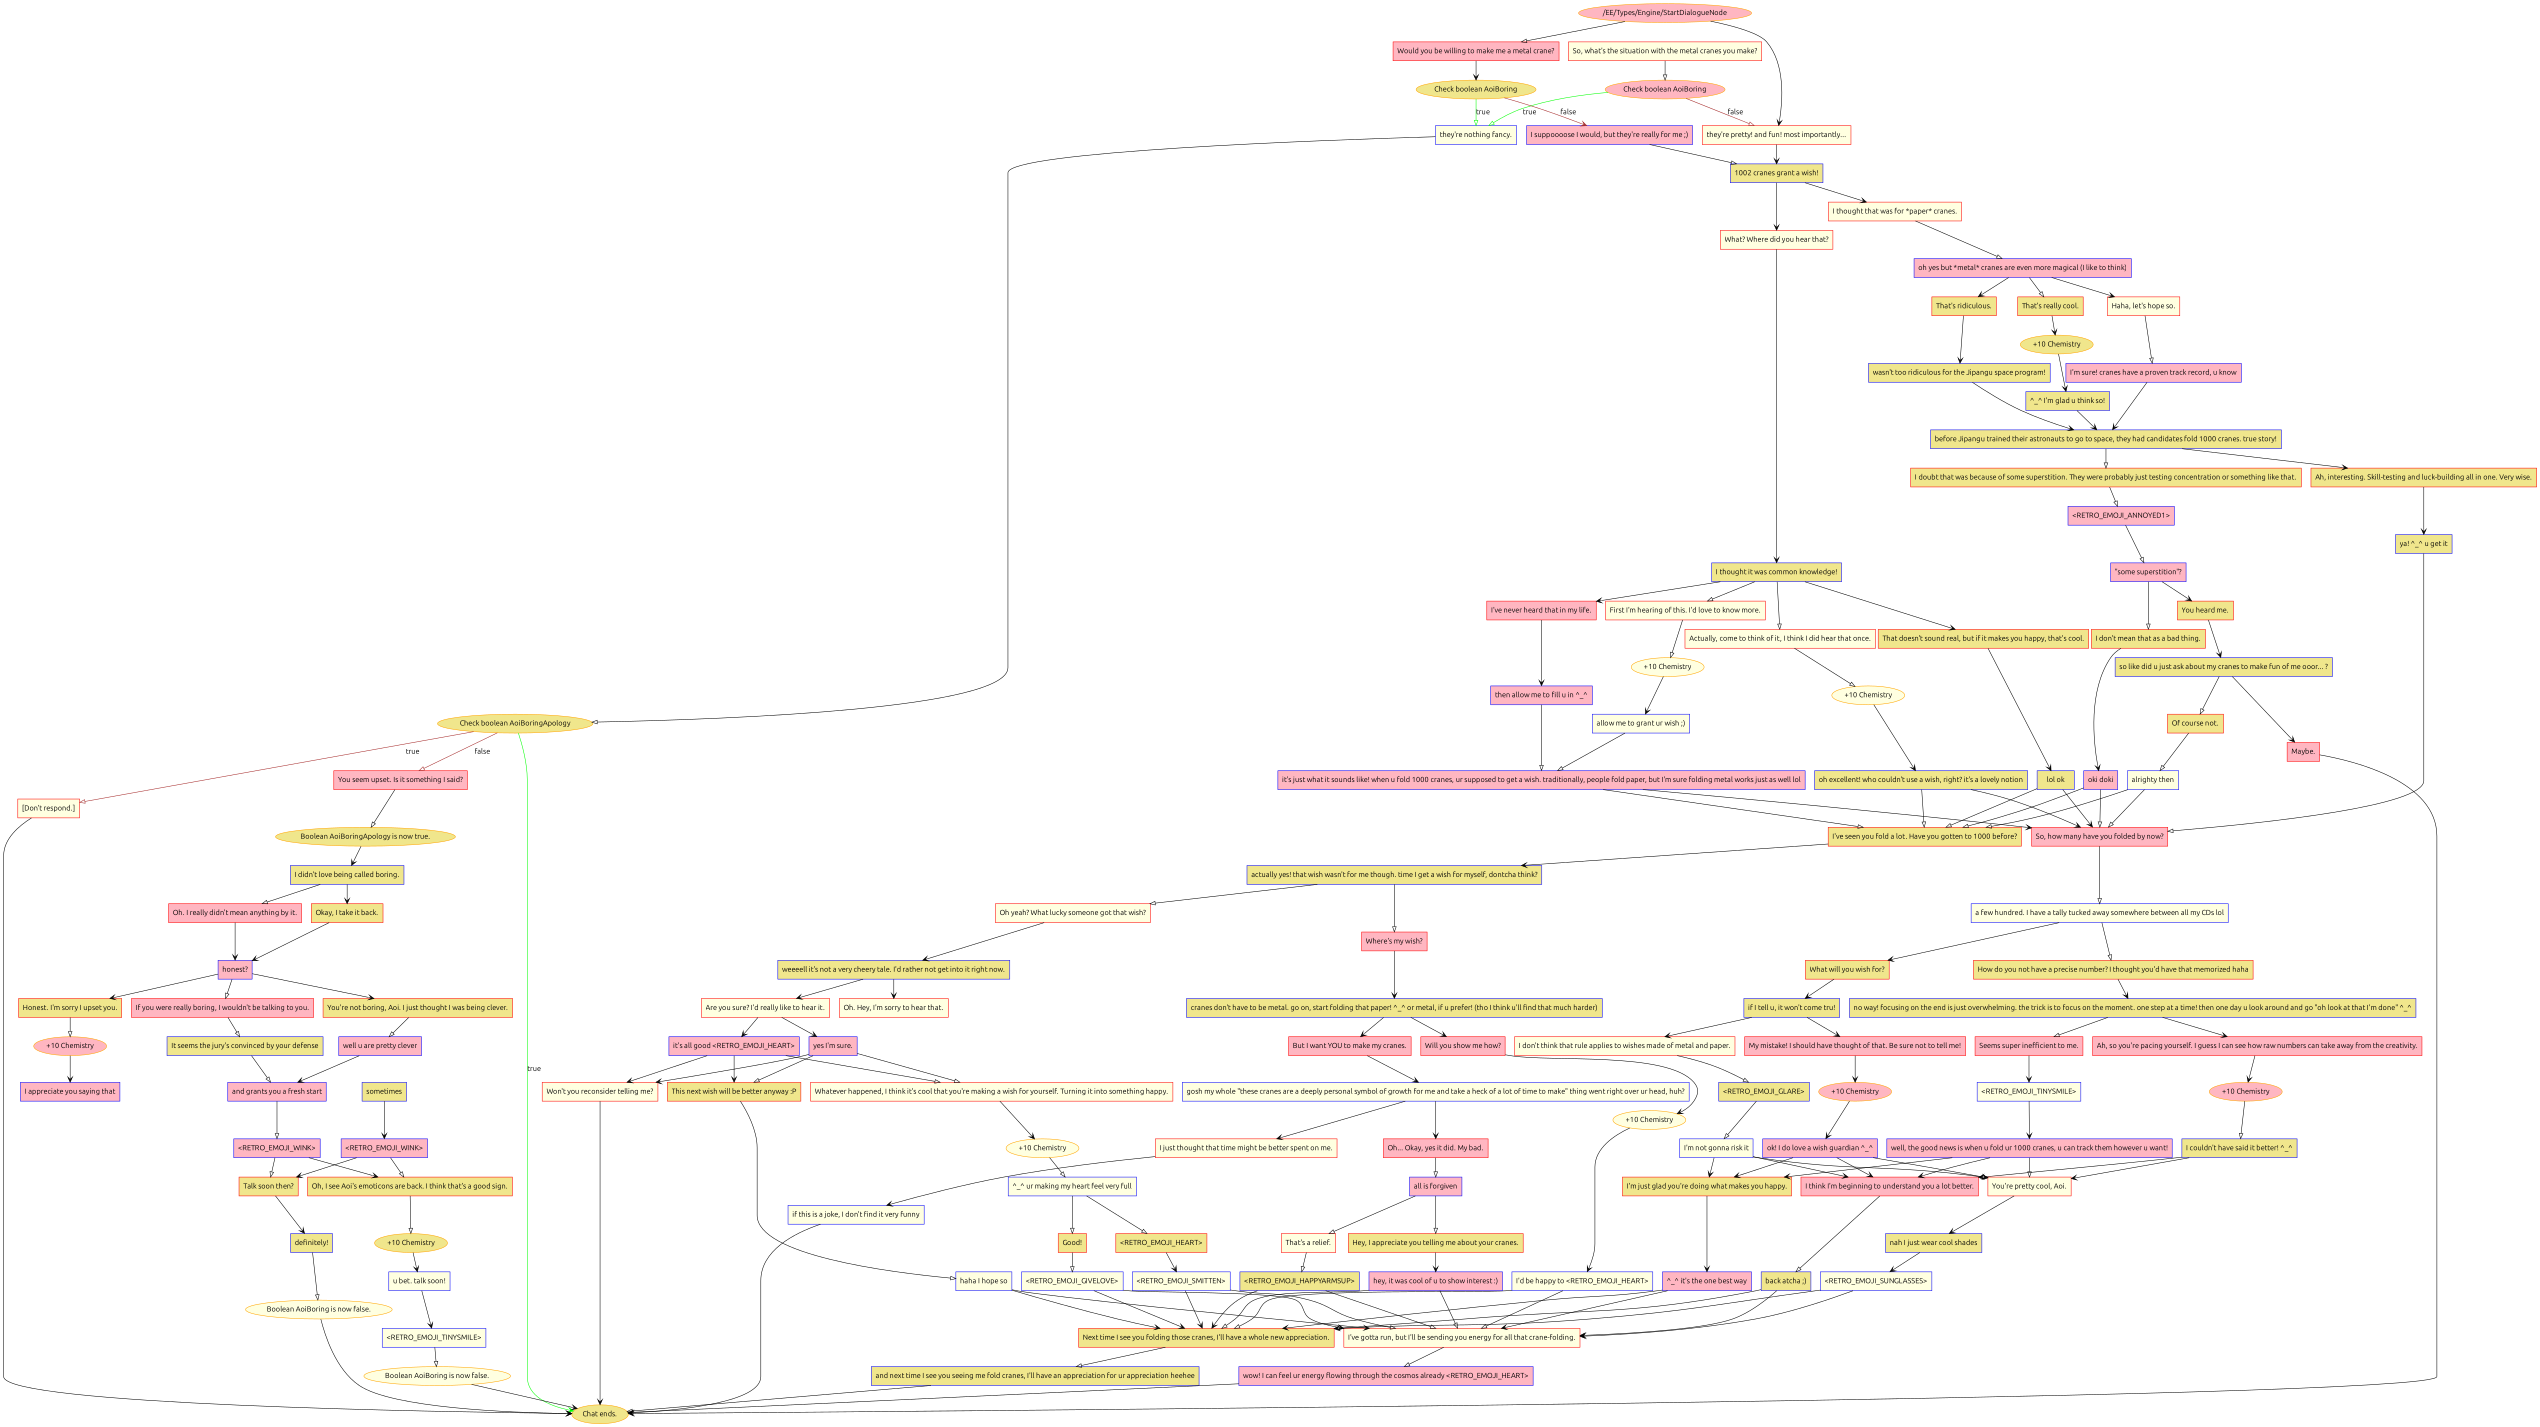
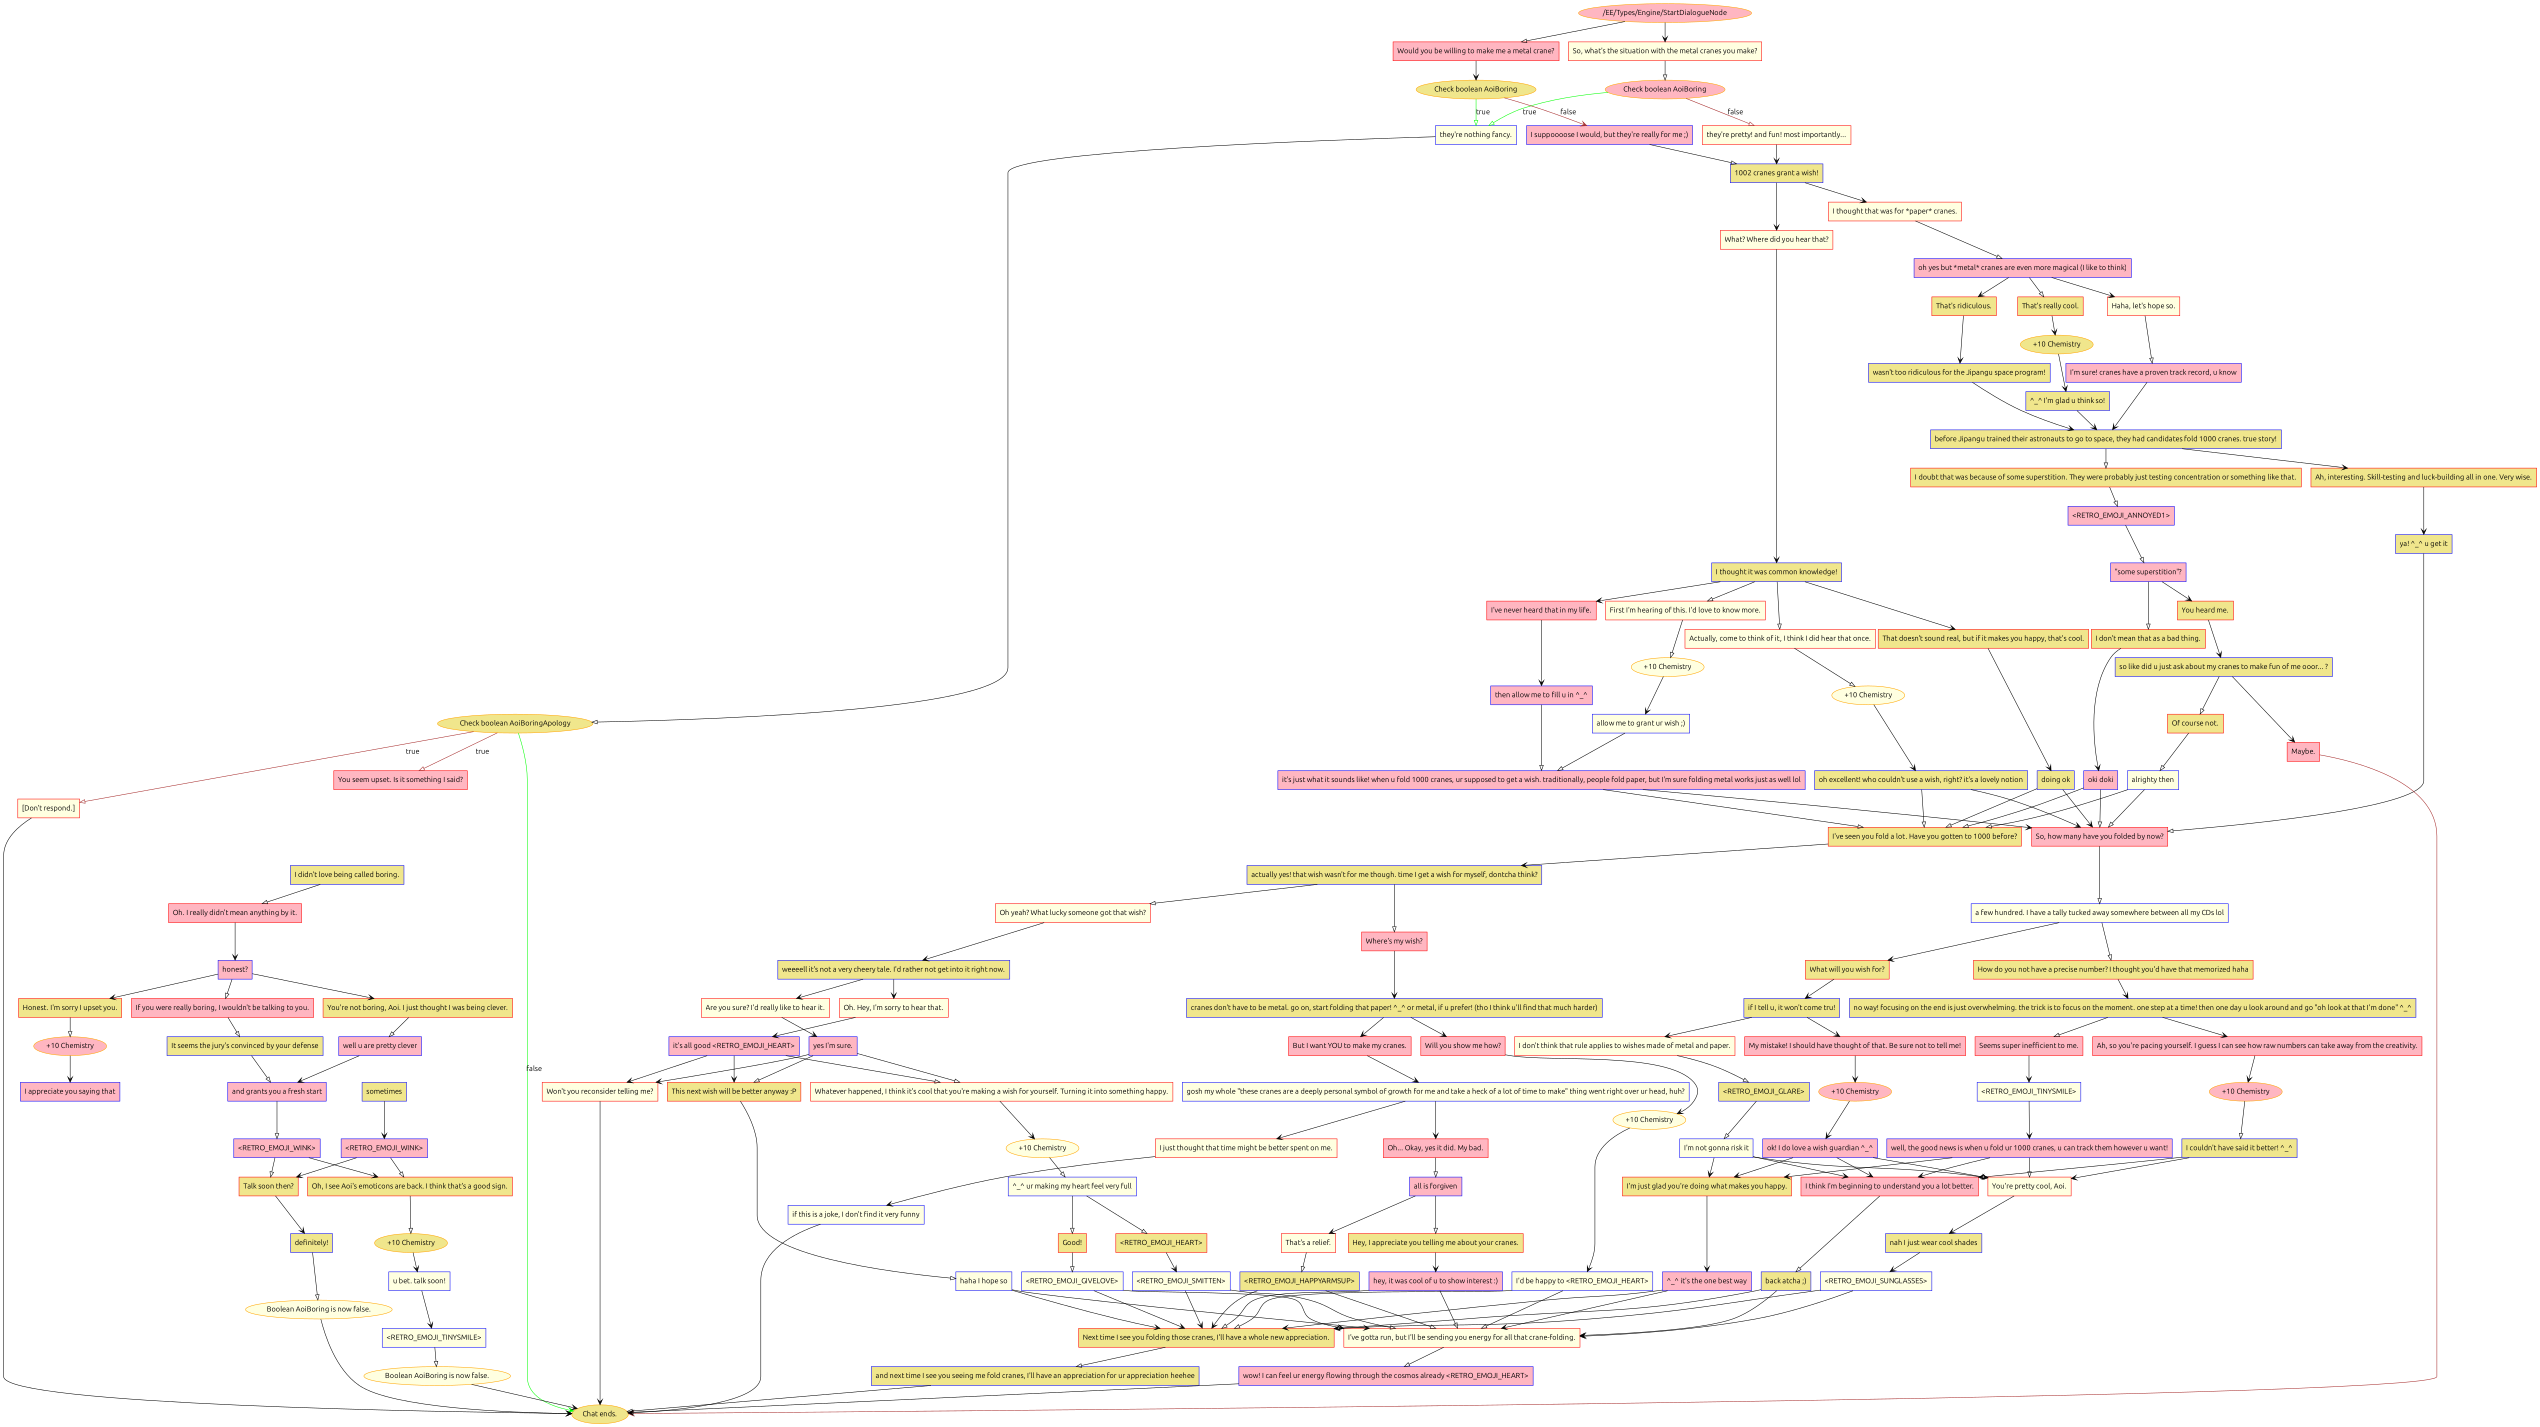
(1773, 51) -> (1665, 30)
(483, 752) -> (483, 752)
(2056, 780) -> (2056, 780)
(365, 837) -> none
(347, 913) -> none
(751, 1025) -> (817, 1026)
(534, 1069) -> (534, 1069)
(1375, 1214) -> (1375, 1214)
(1883, 1399) -> (1883, 1399)
